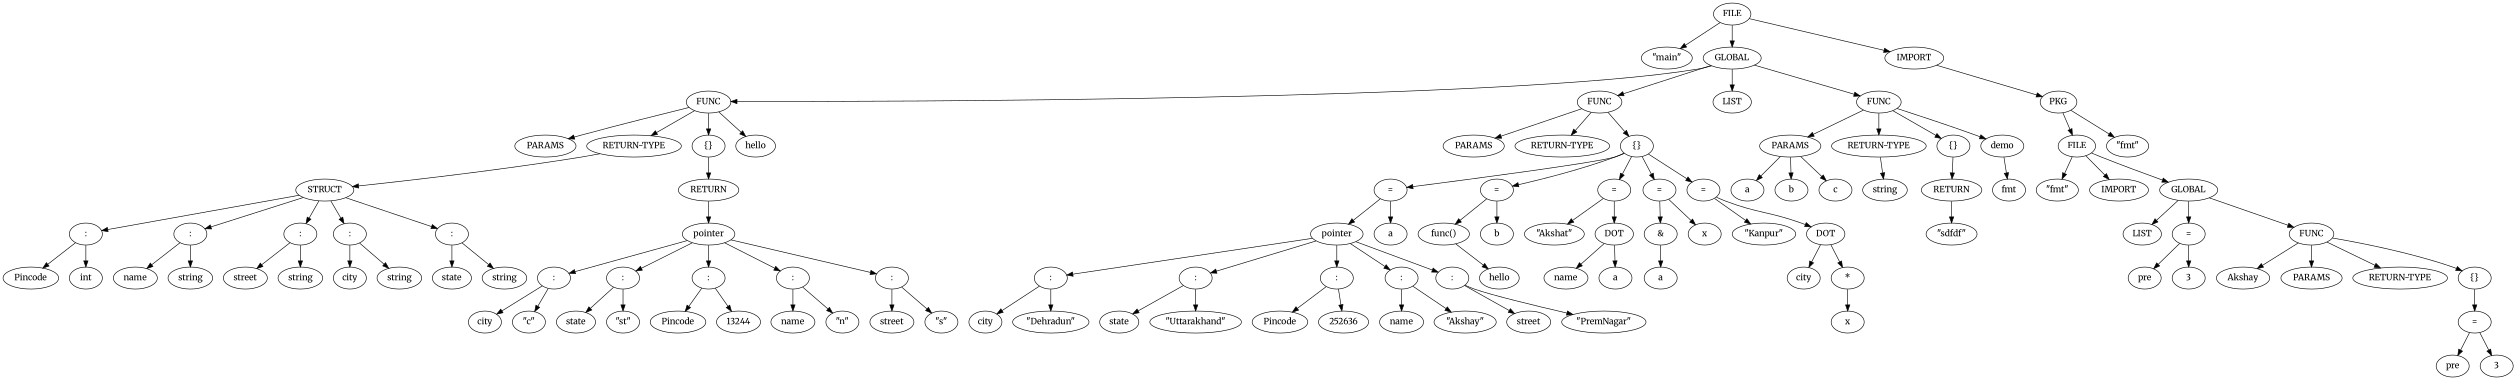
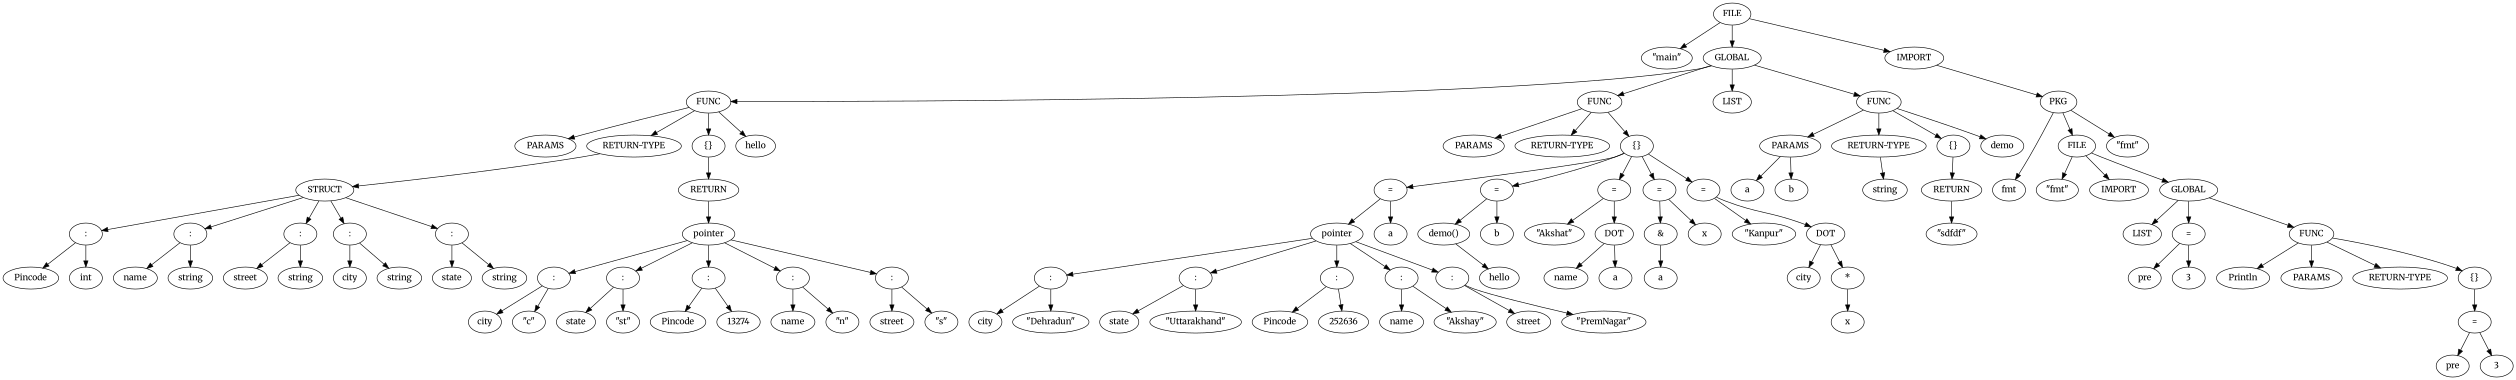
(2005, 165) -> (2037, 144)
(1835, 190) -> none
(1444, 234) -> (1444, 234)
(2243, 278) -> (2243, 278)
(739, 322) -> (739, 322)
